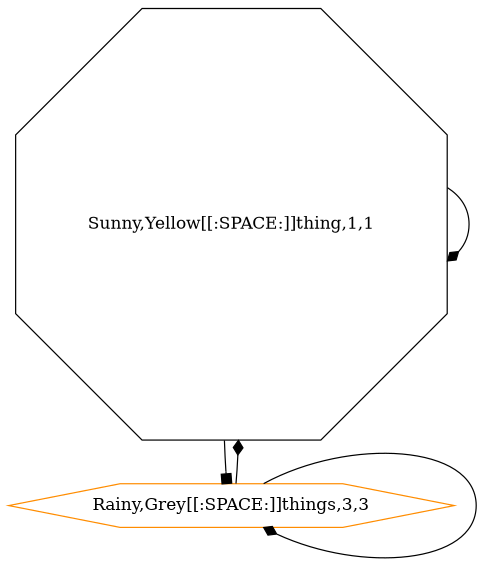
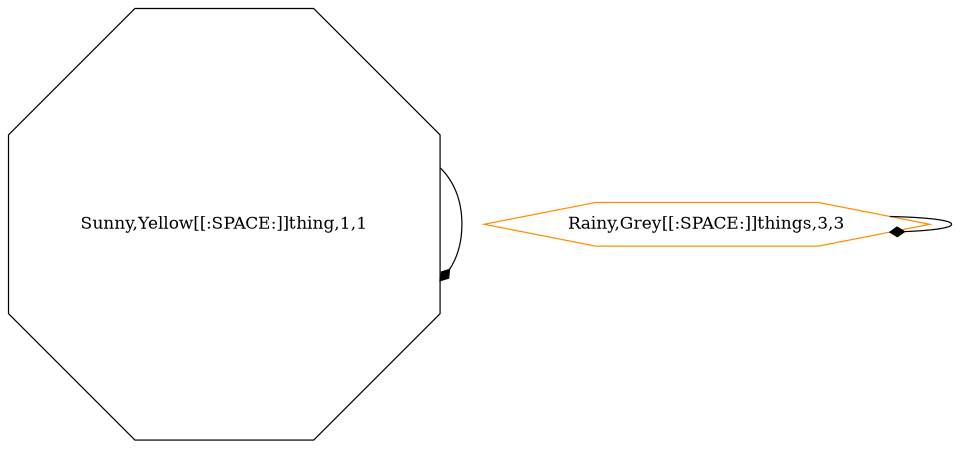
(225, 456) -> none
(237, 469) -> none
